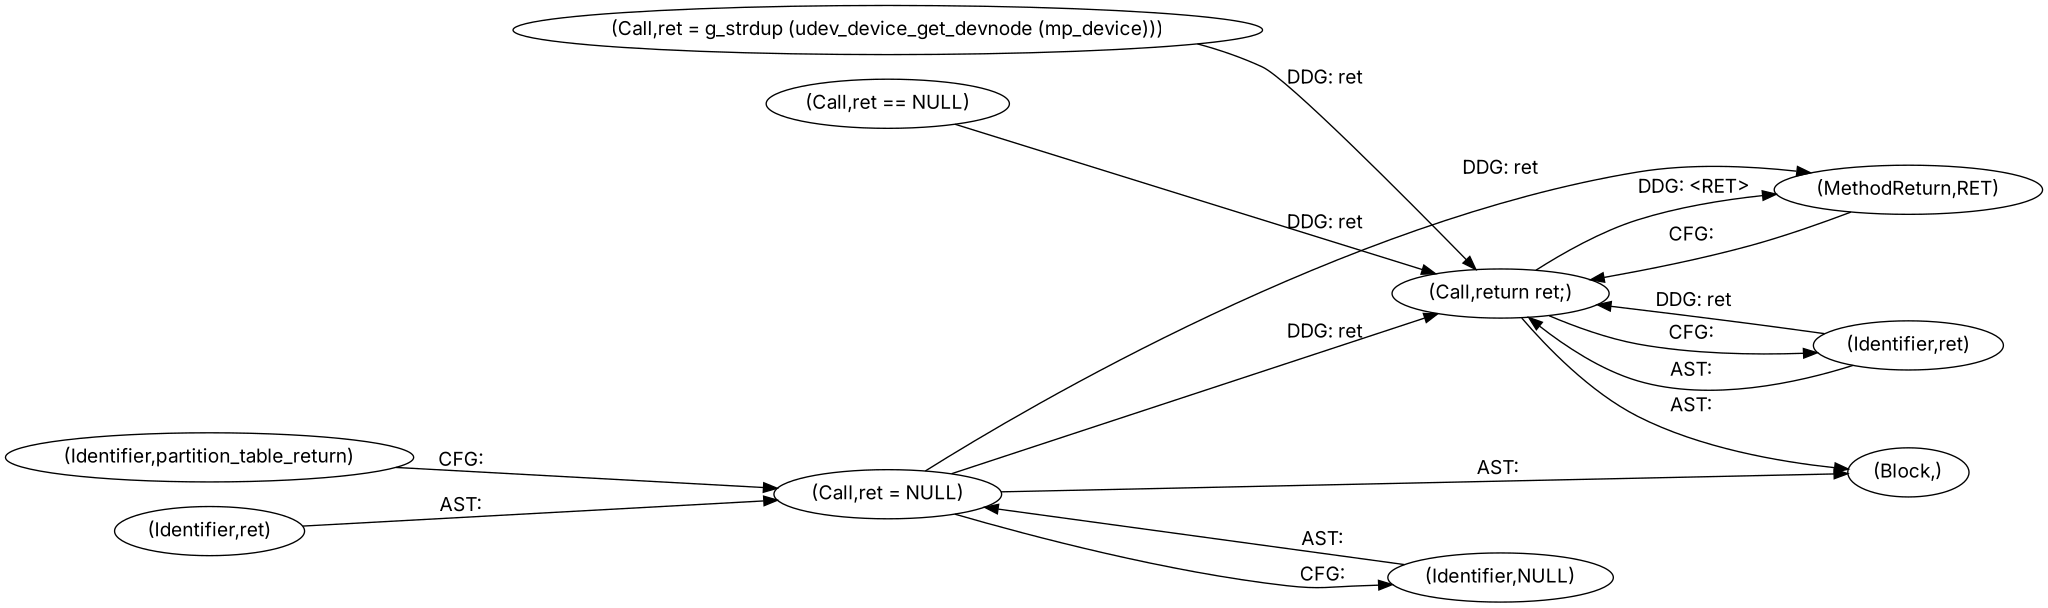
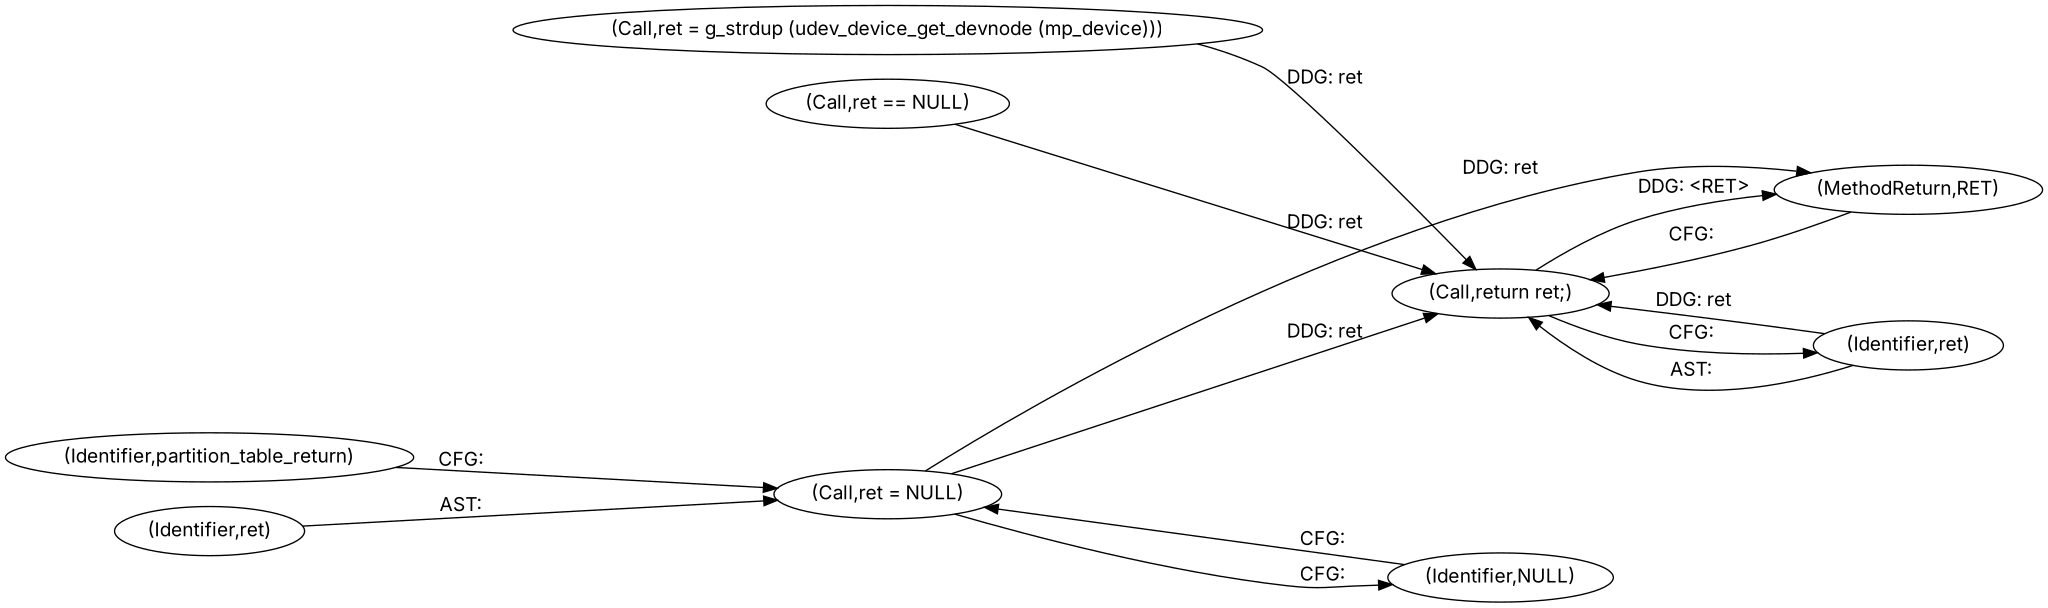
(1908, 472) -> none
(1325, 540) -> (1325, 540)
